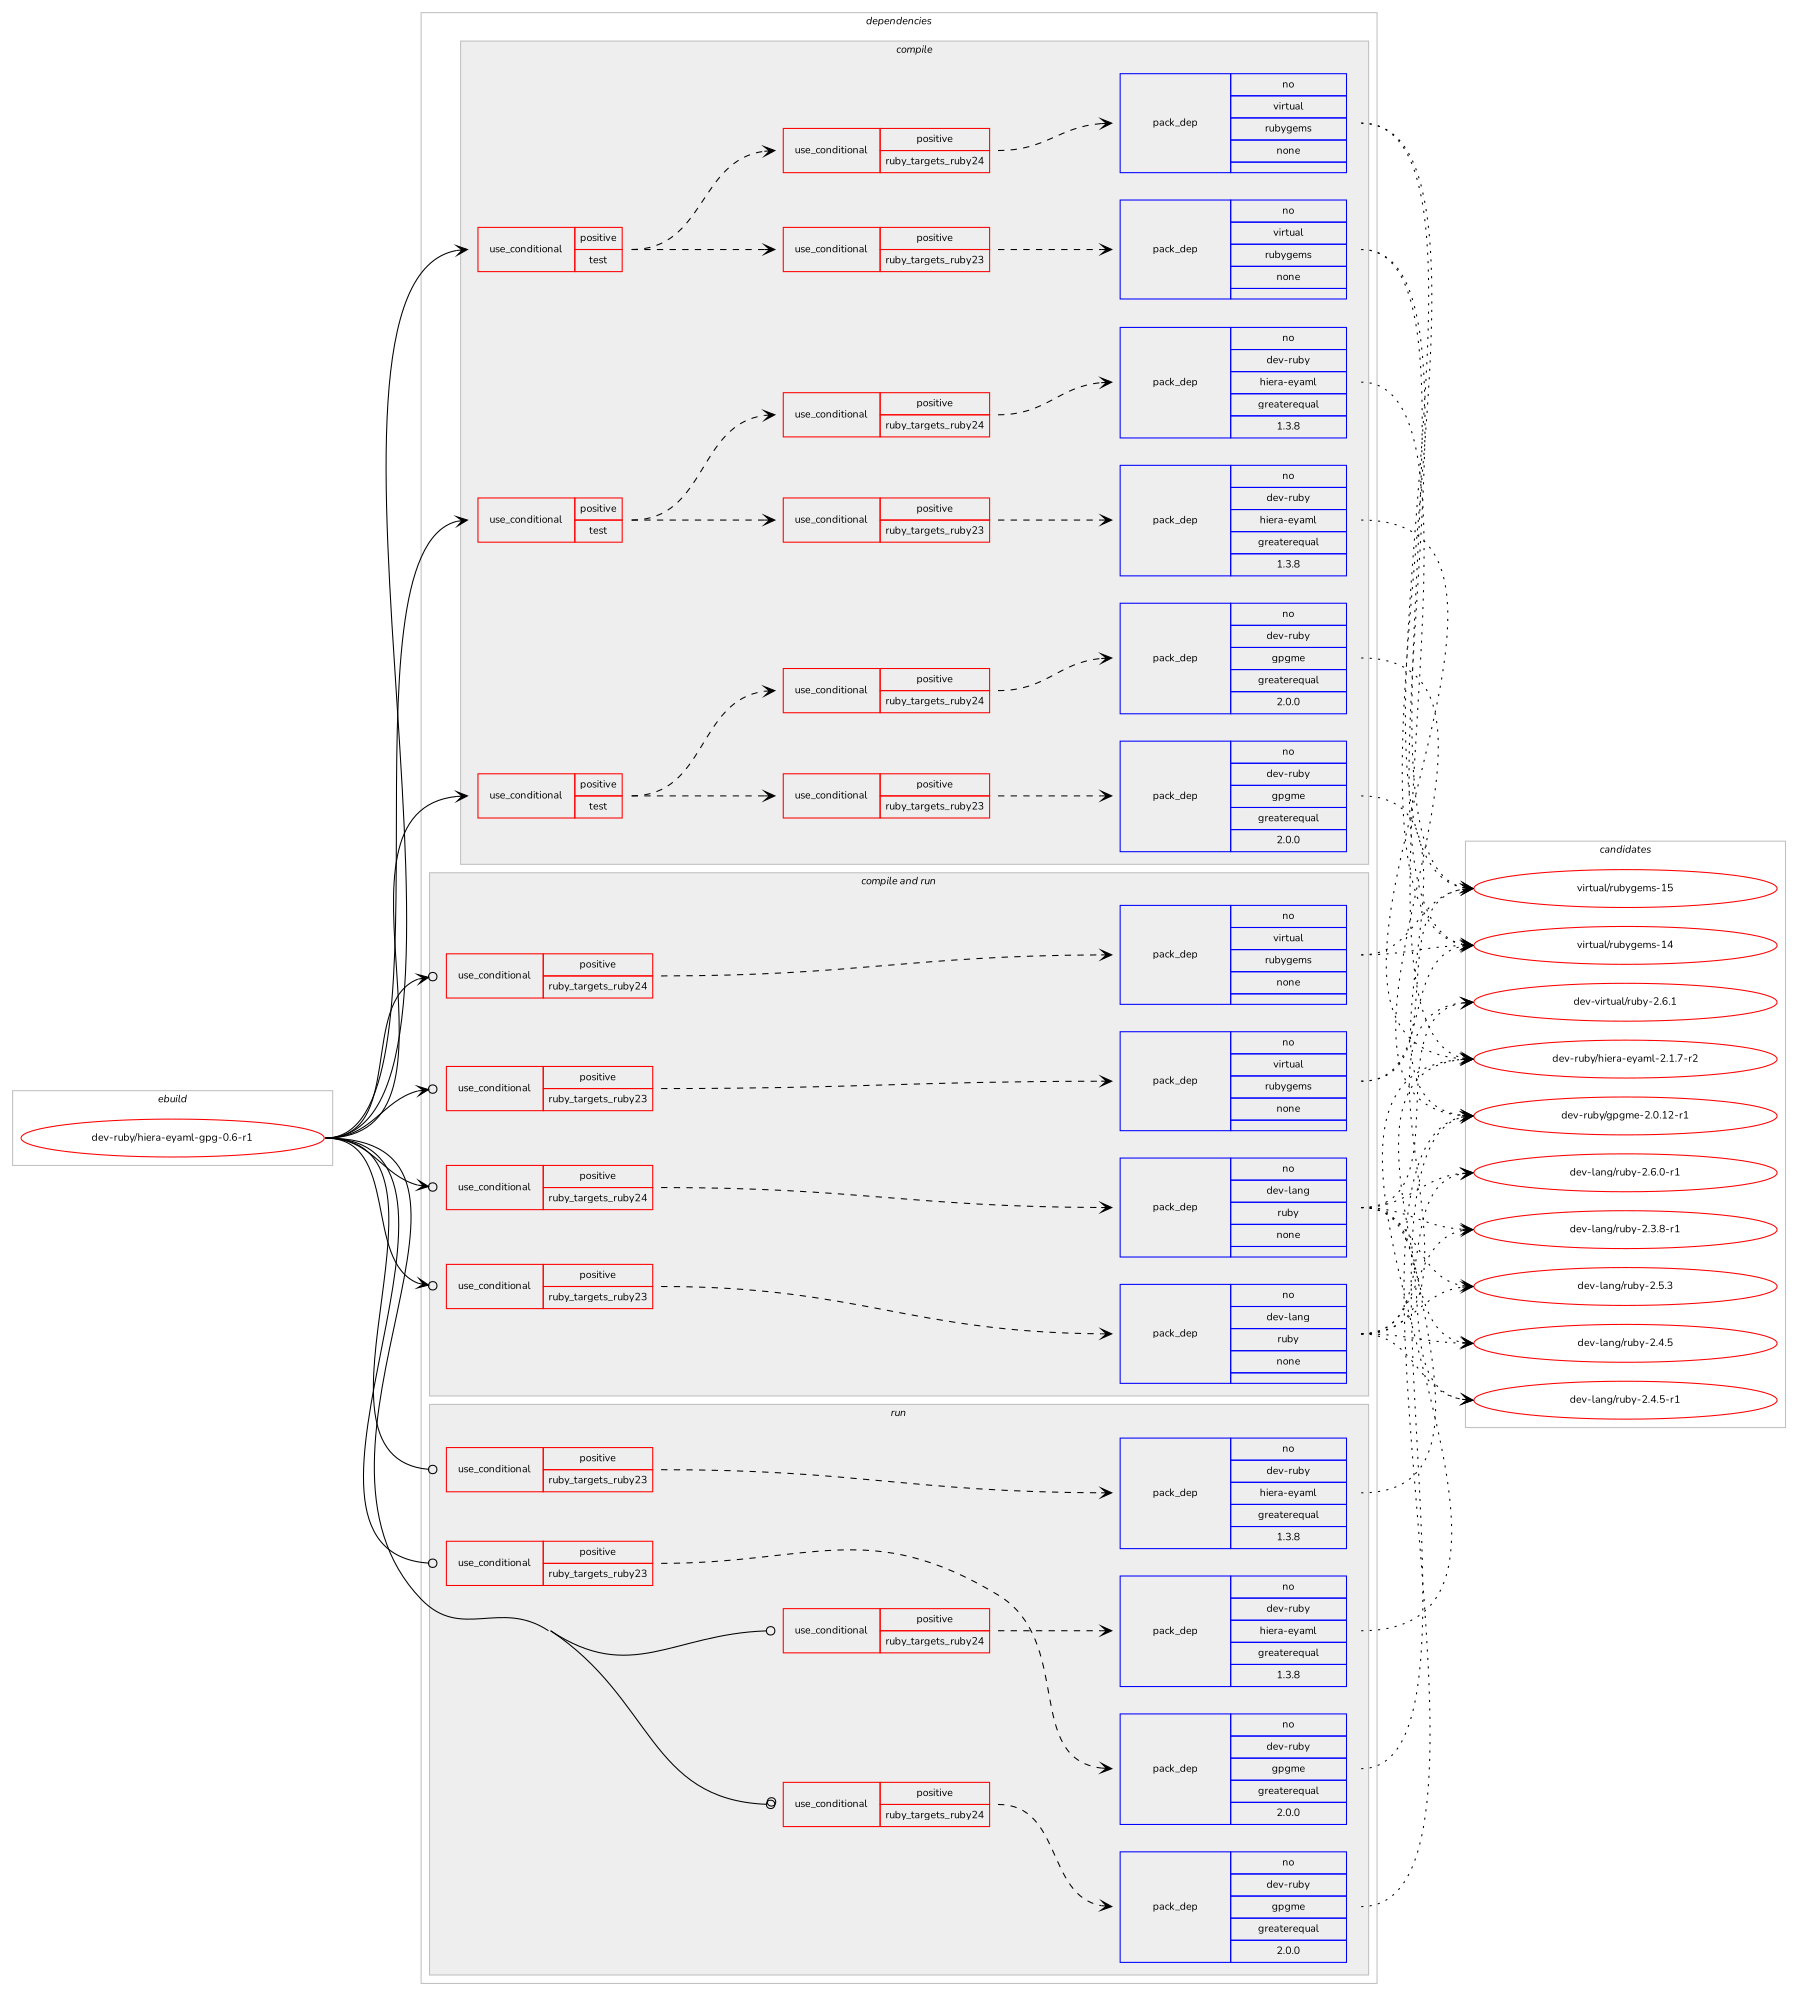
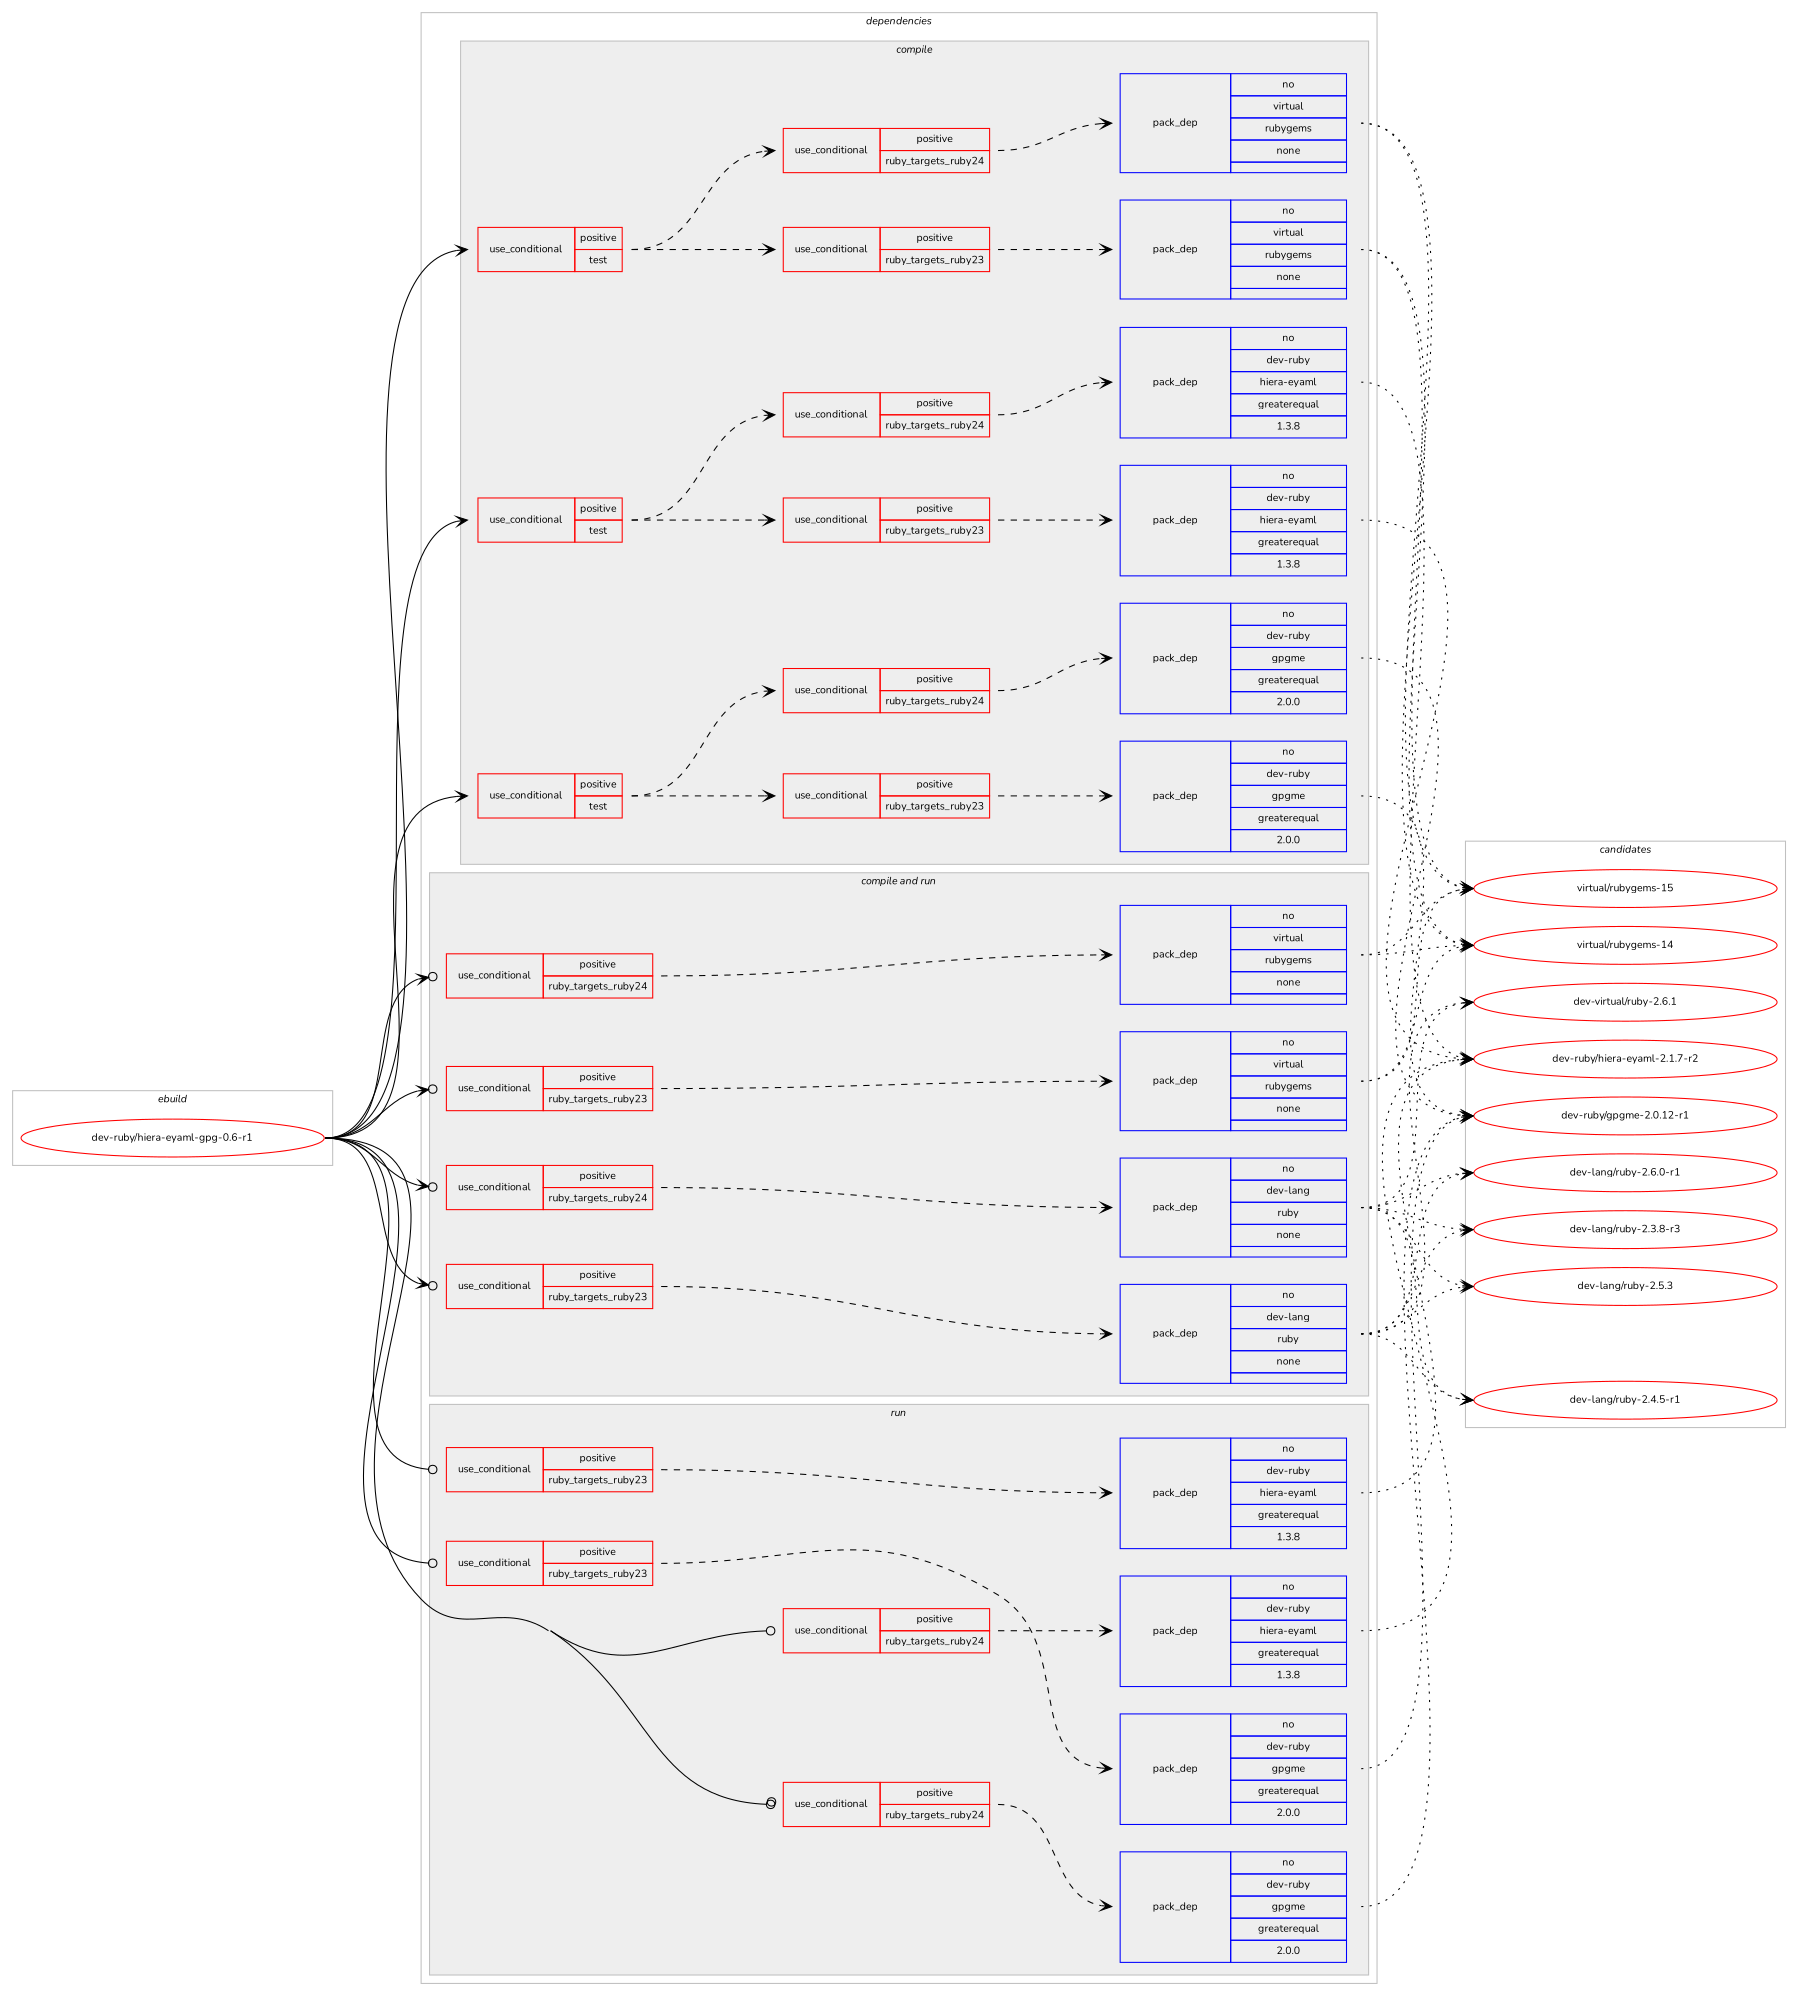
(1625, 1230) -> (1625, 1230)
(1625, 1343) -> none
